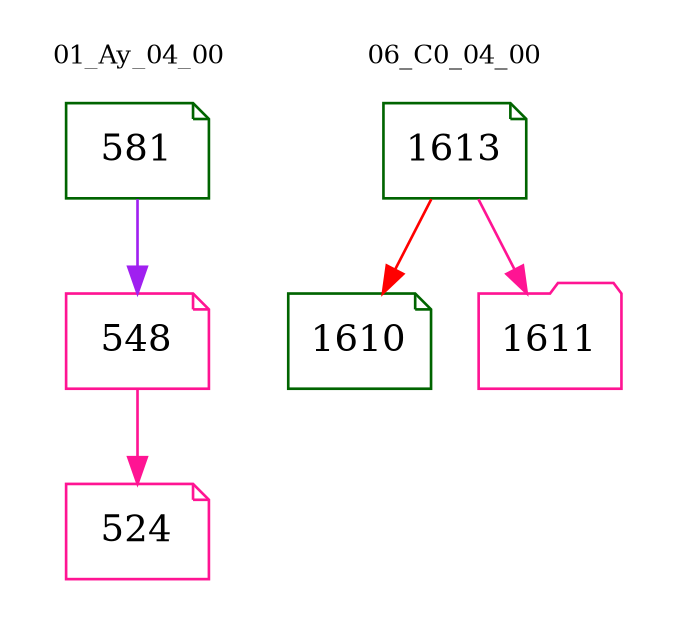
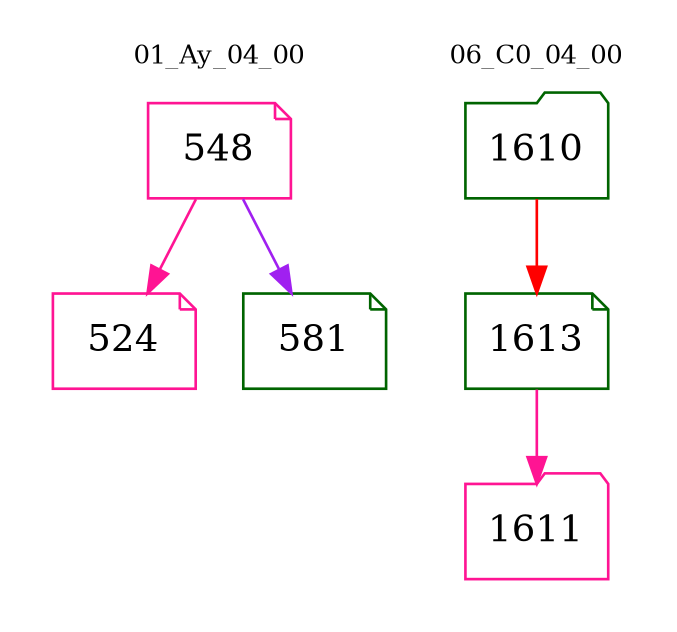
(138, 233) -> (261, 234)
(413, 234) -> (537, 233)
(360, 341) -> (537, 151)
